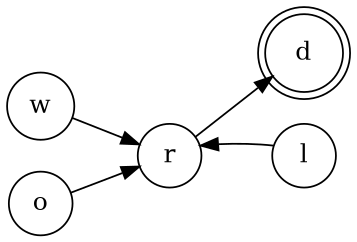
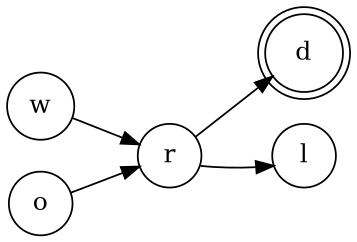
(246, 144) -> (228, 168)
